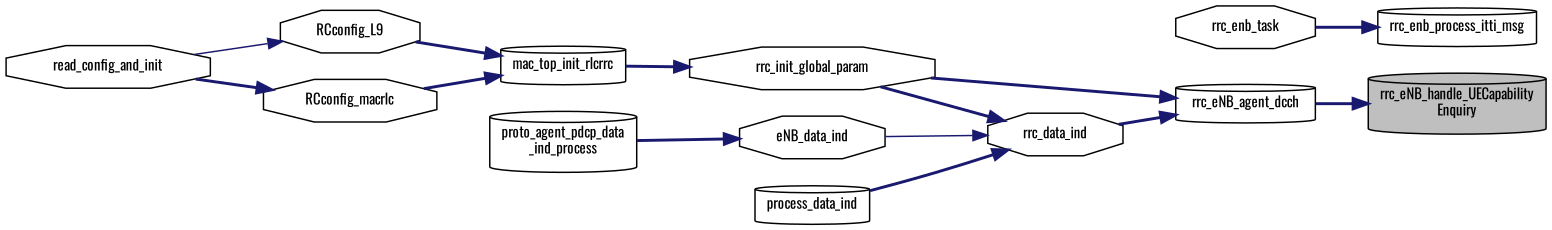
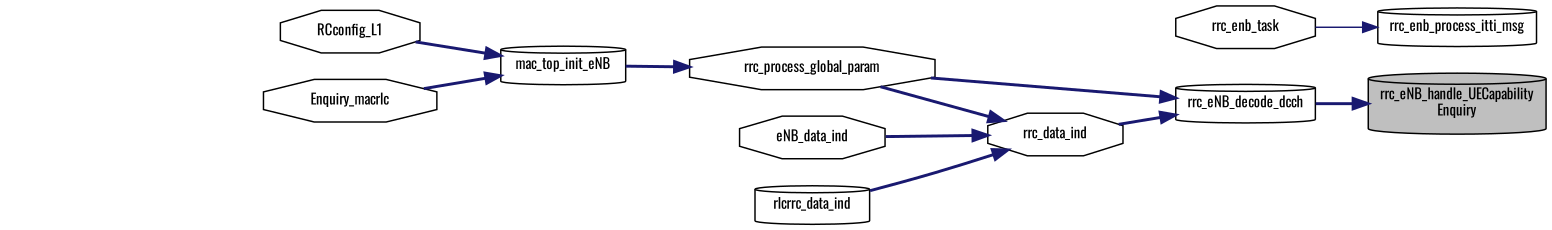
(1339, 27) -> (1339, 27)
(350, 32) -> (350, 32)
(563, 65) -> (563, 65)
(108, 67) -> none
(812, 68) -> (812, 68)
(350, 101) -> (350, 101)
(1246, 104) -> (1246, 104)
(929, 136) -> (929, 136)
(563, 142) -> none
(812, 205) -> (812, 205)
